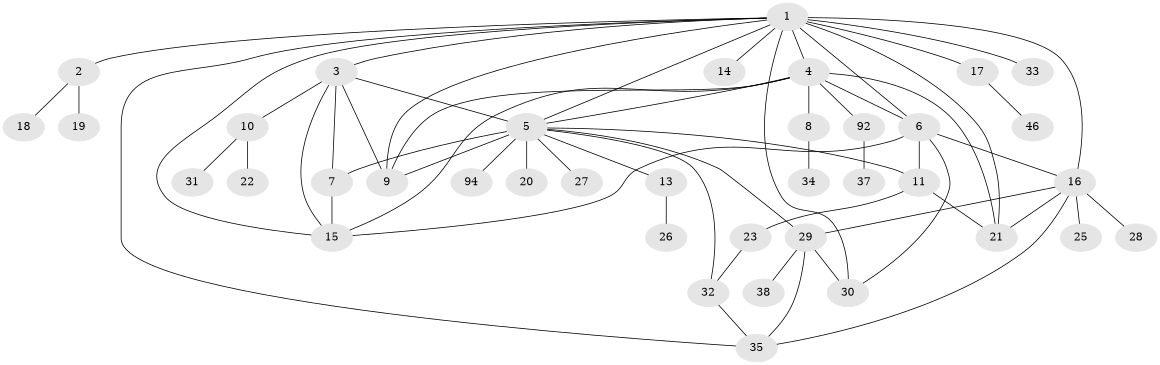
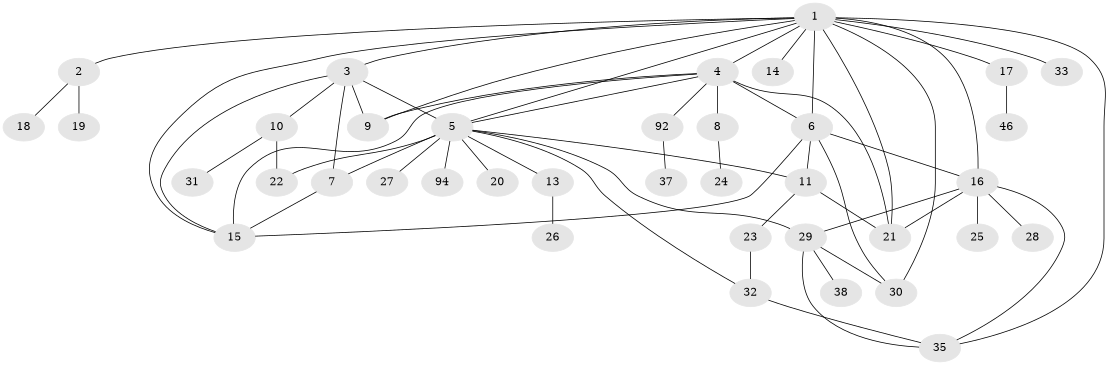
(459, 154) -> (349, 157)
(809, 182) -> (721, 182)
